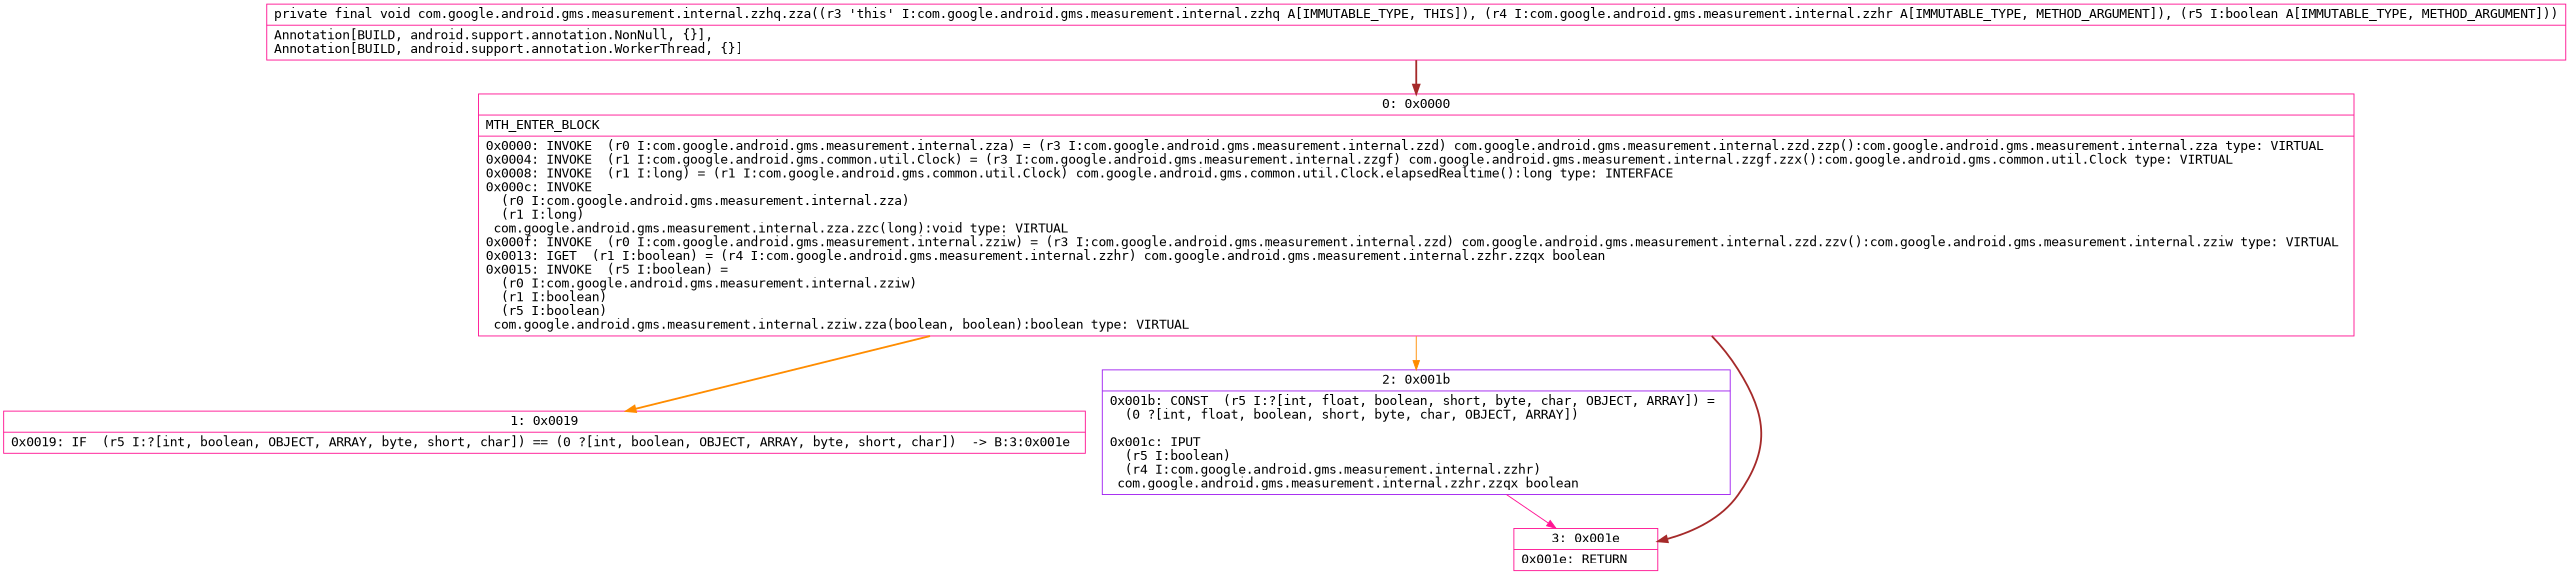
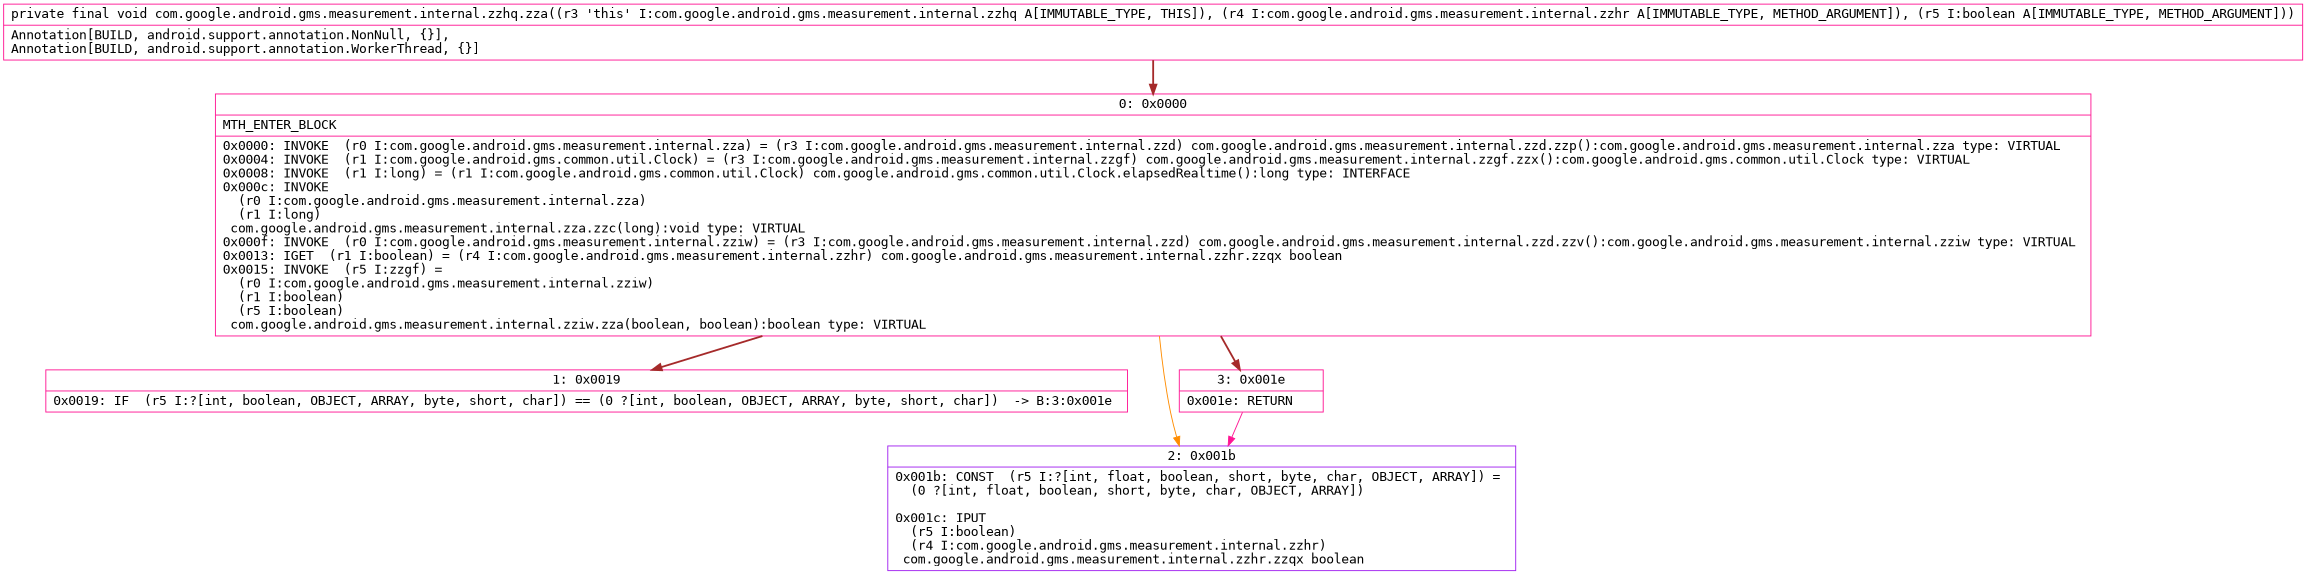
(611, 270) -> (336, 270)
(783, 372) -> (712, 352)
(1527, 509) -> (1237, 425)
